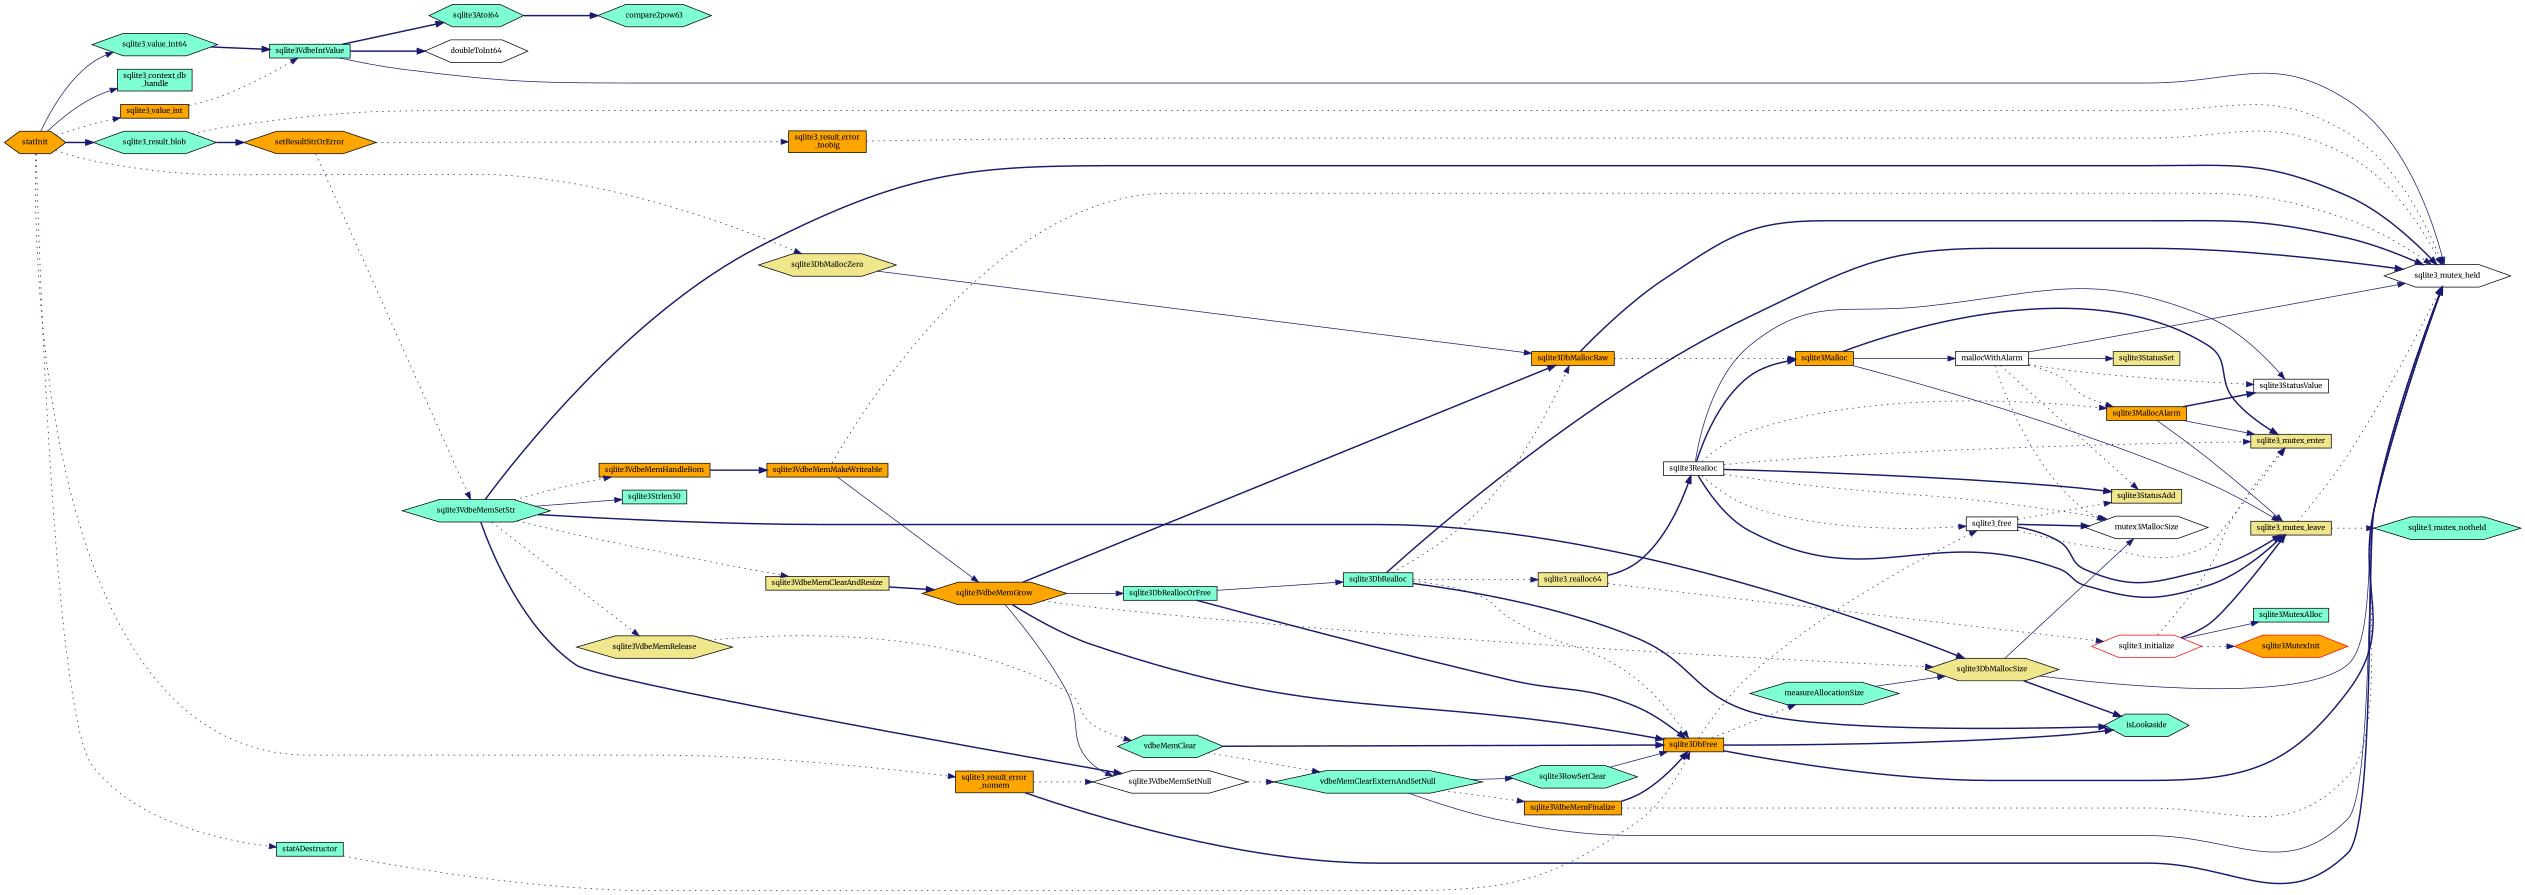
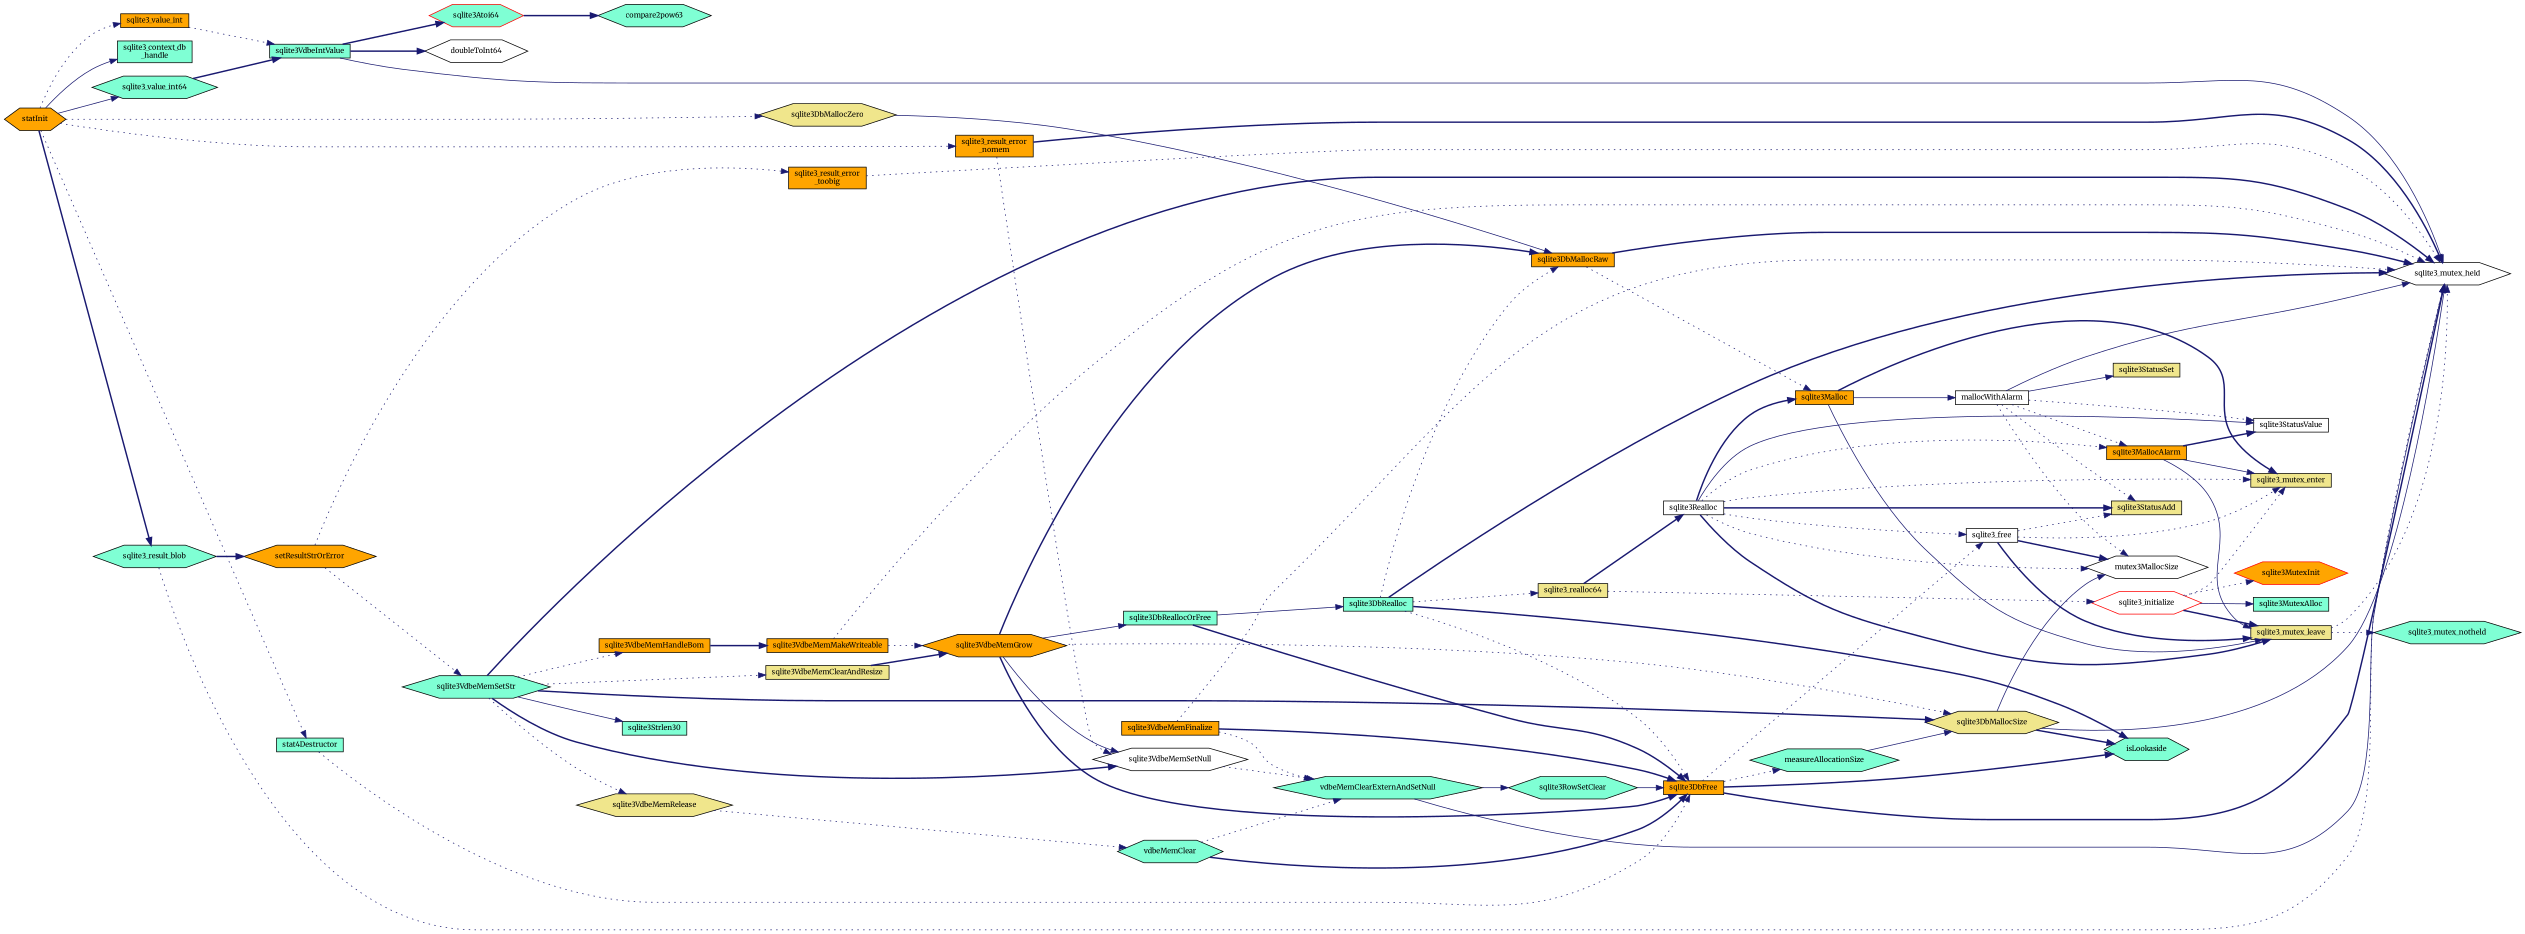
(476, 16) -> (476, 16)
(908, 530) -> (901, 646)
(1480, 796) -> (1262, 754)
